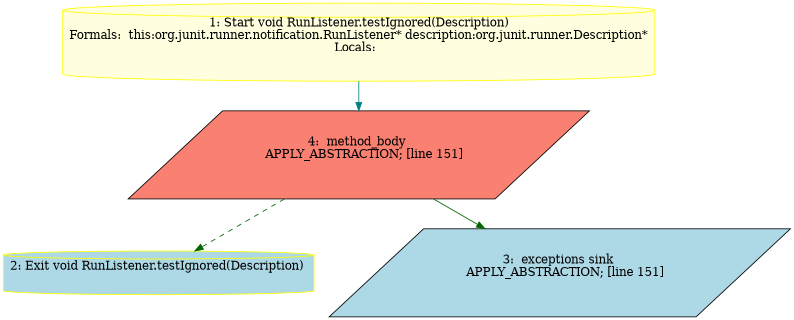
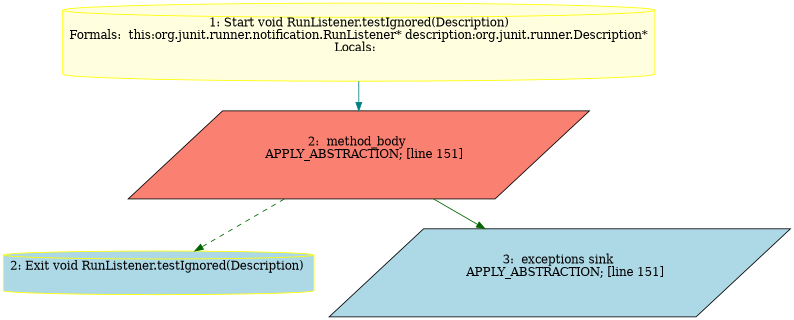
(359, 155) -> (359, 155)
